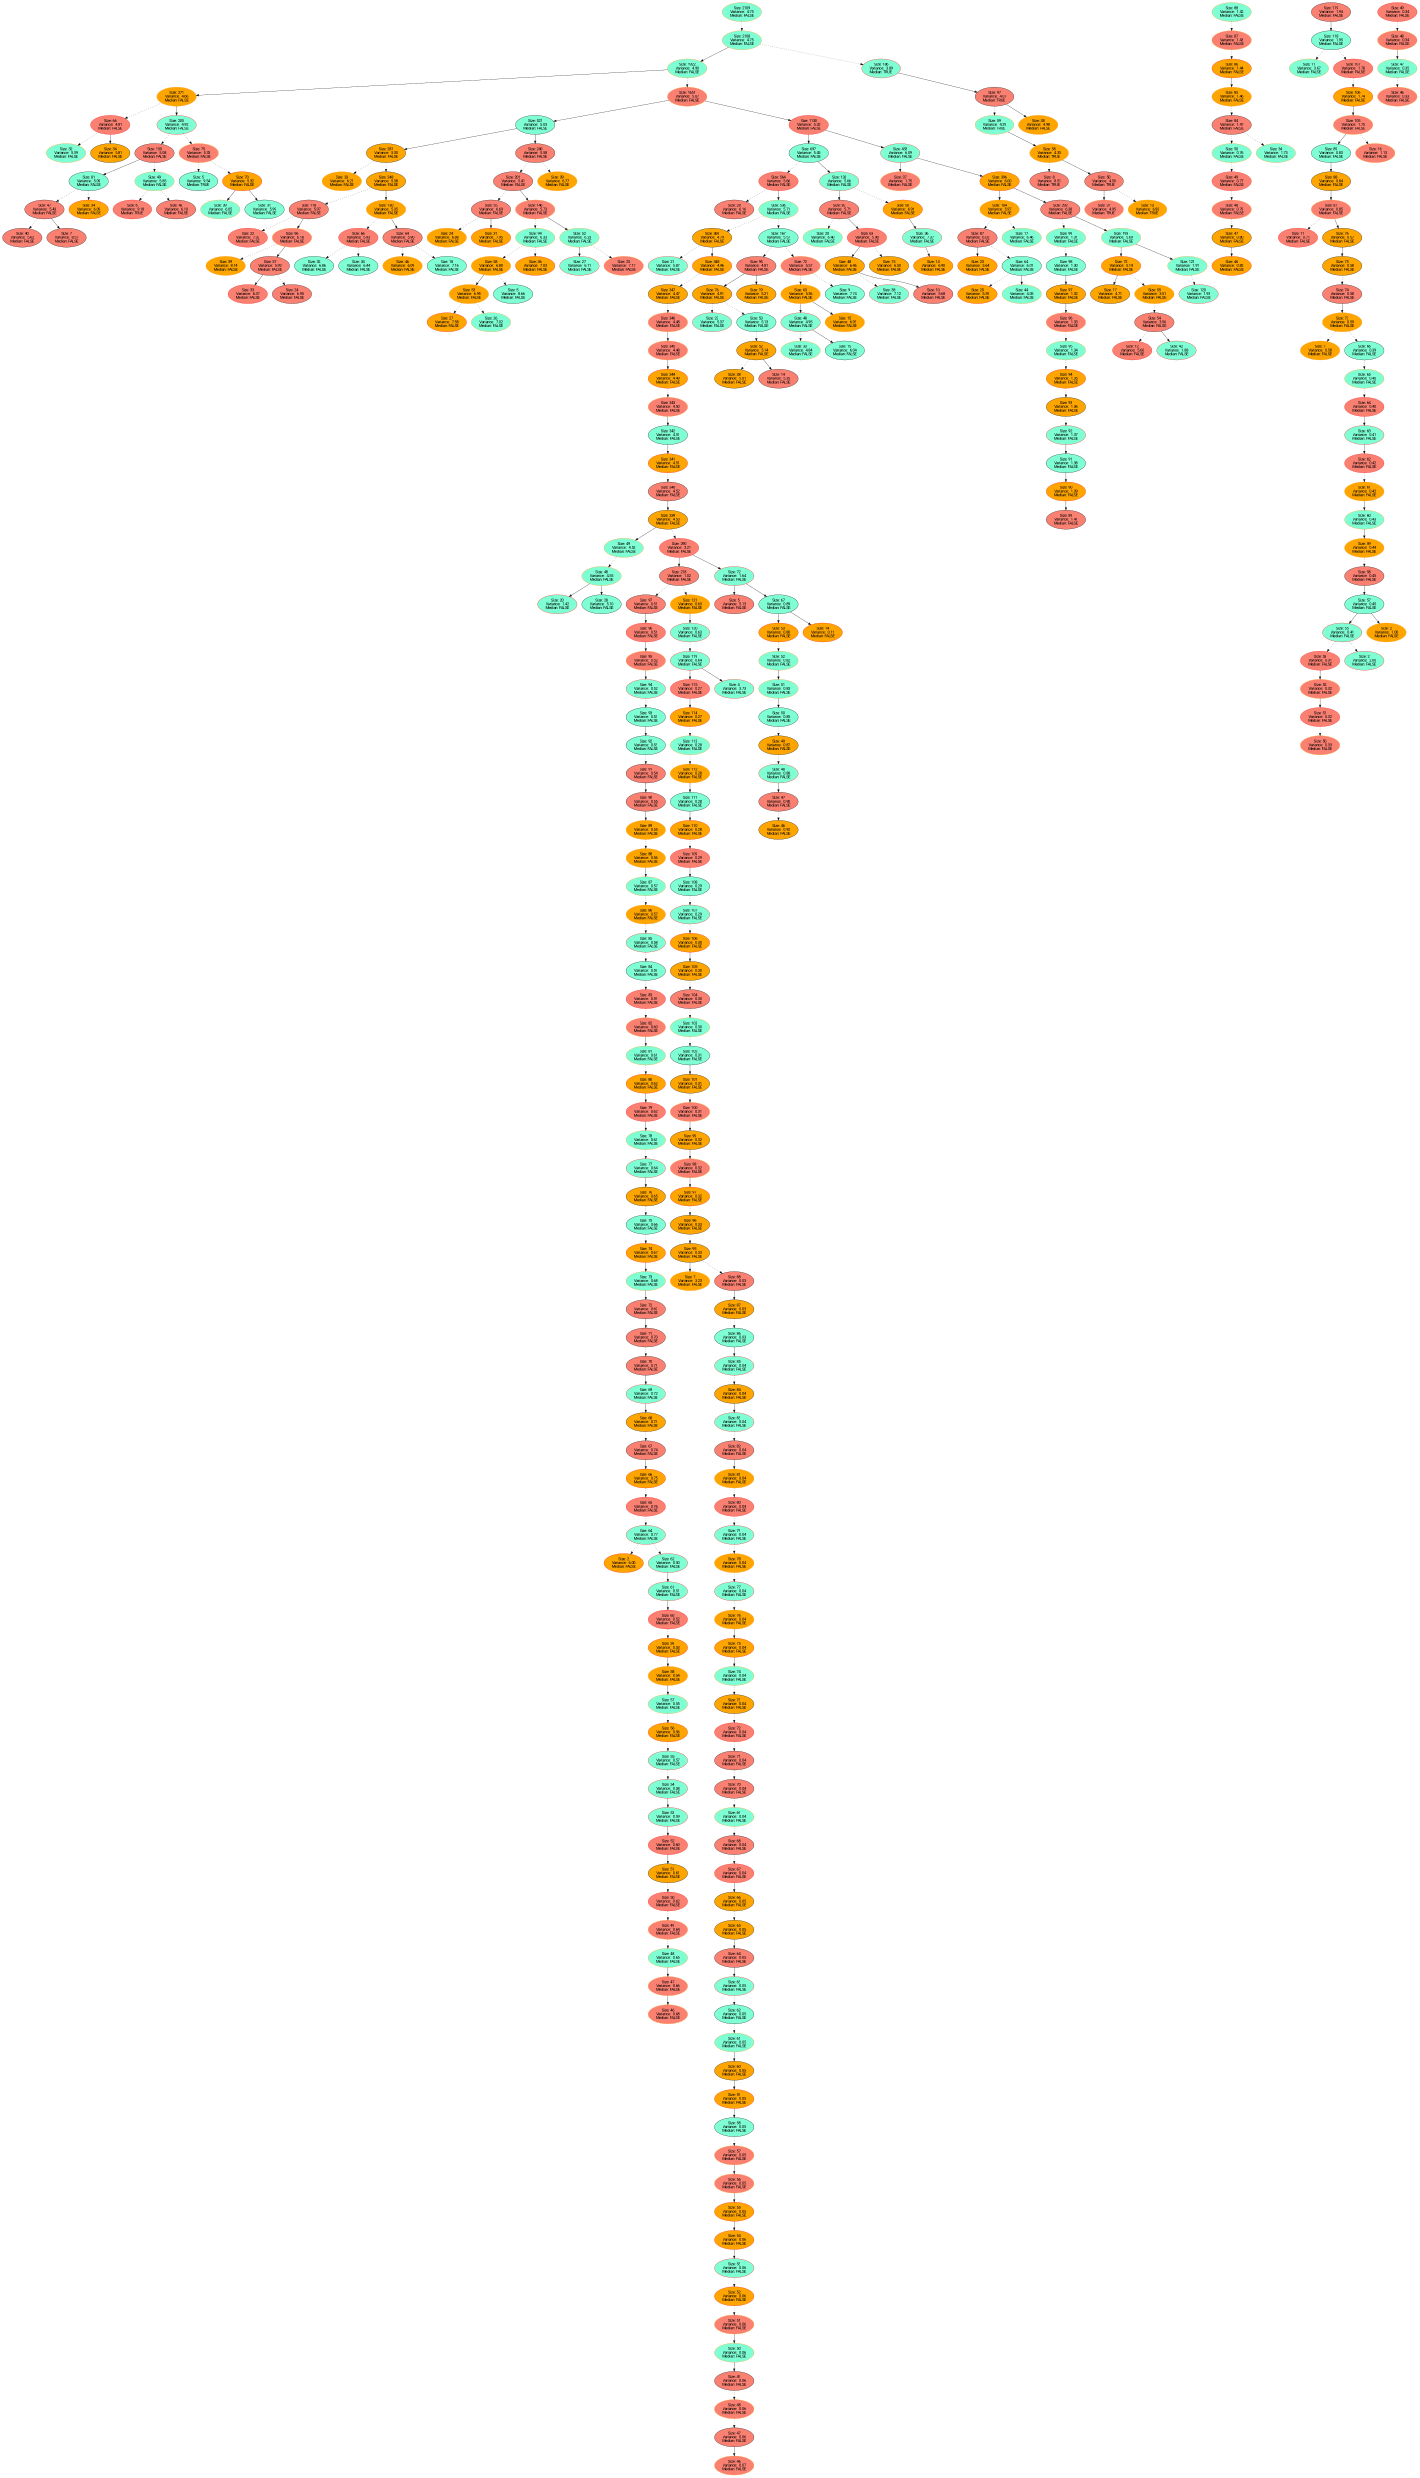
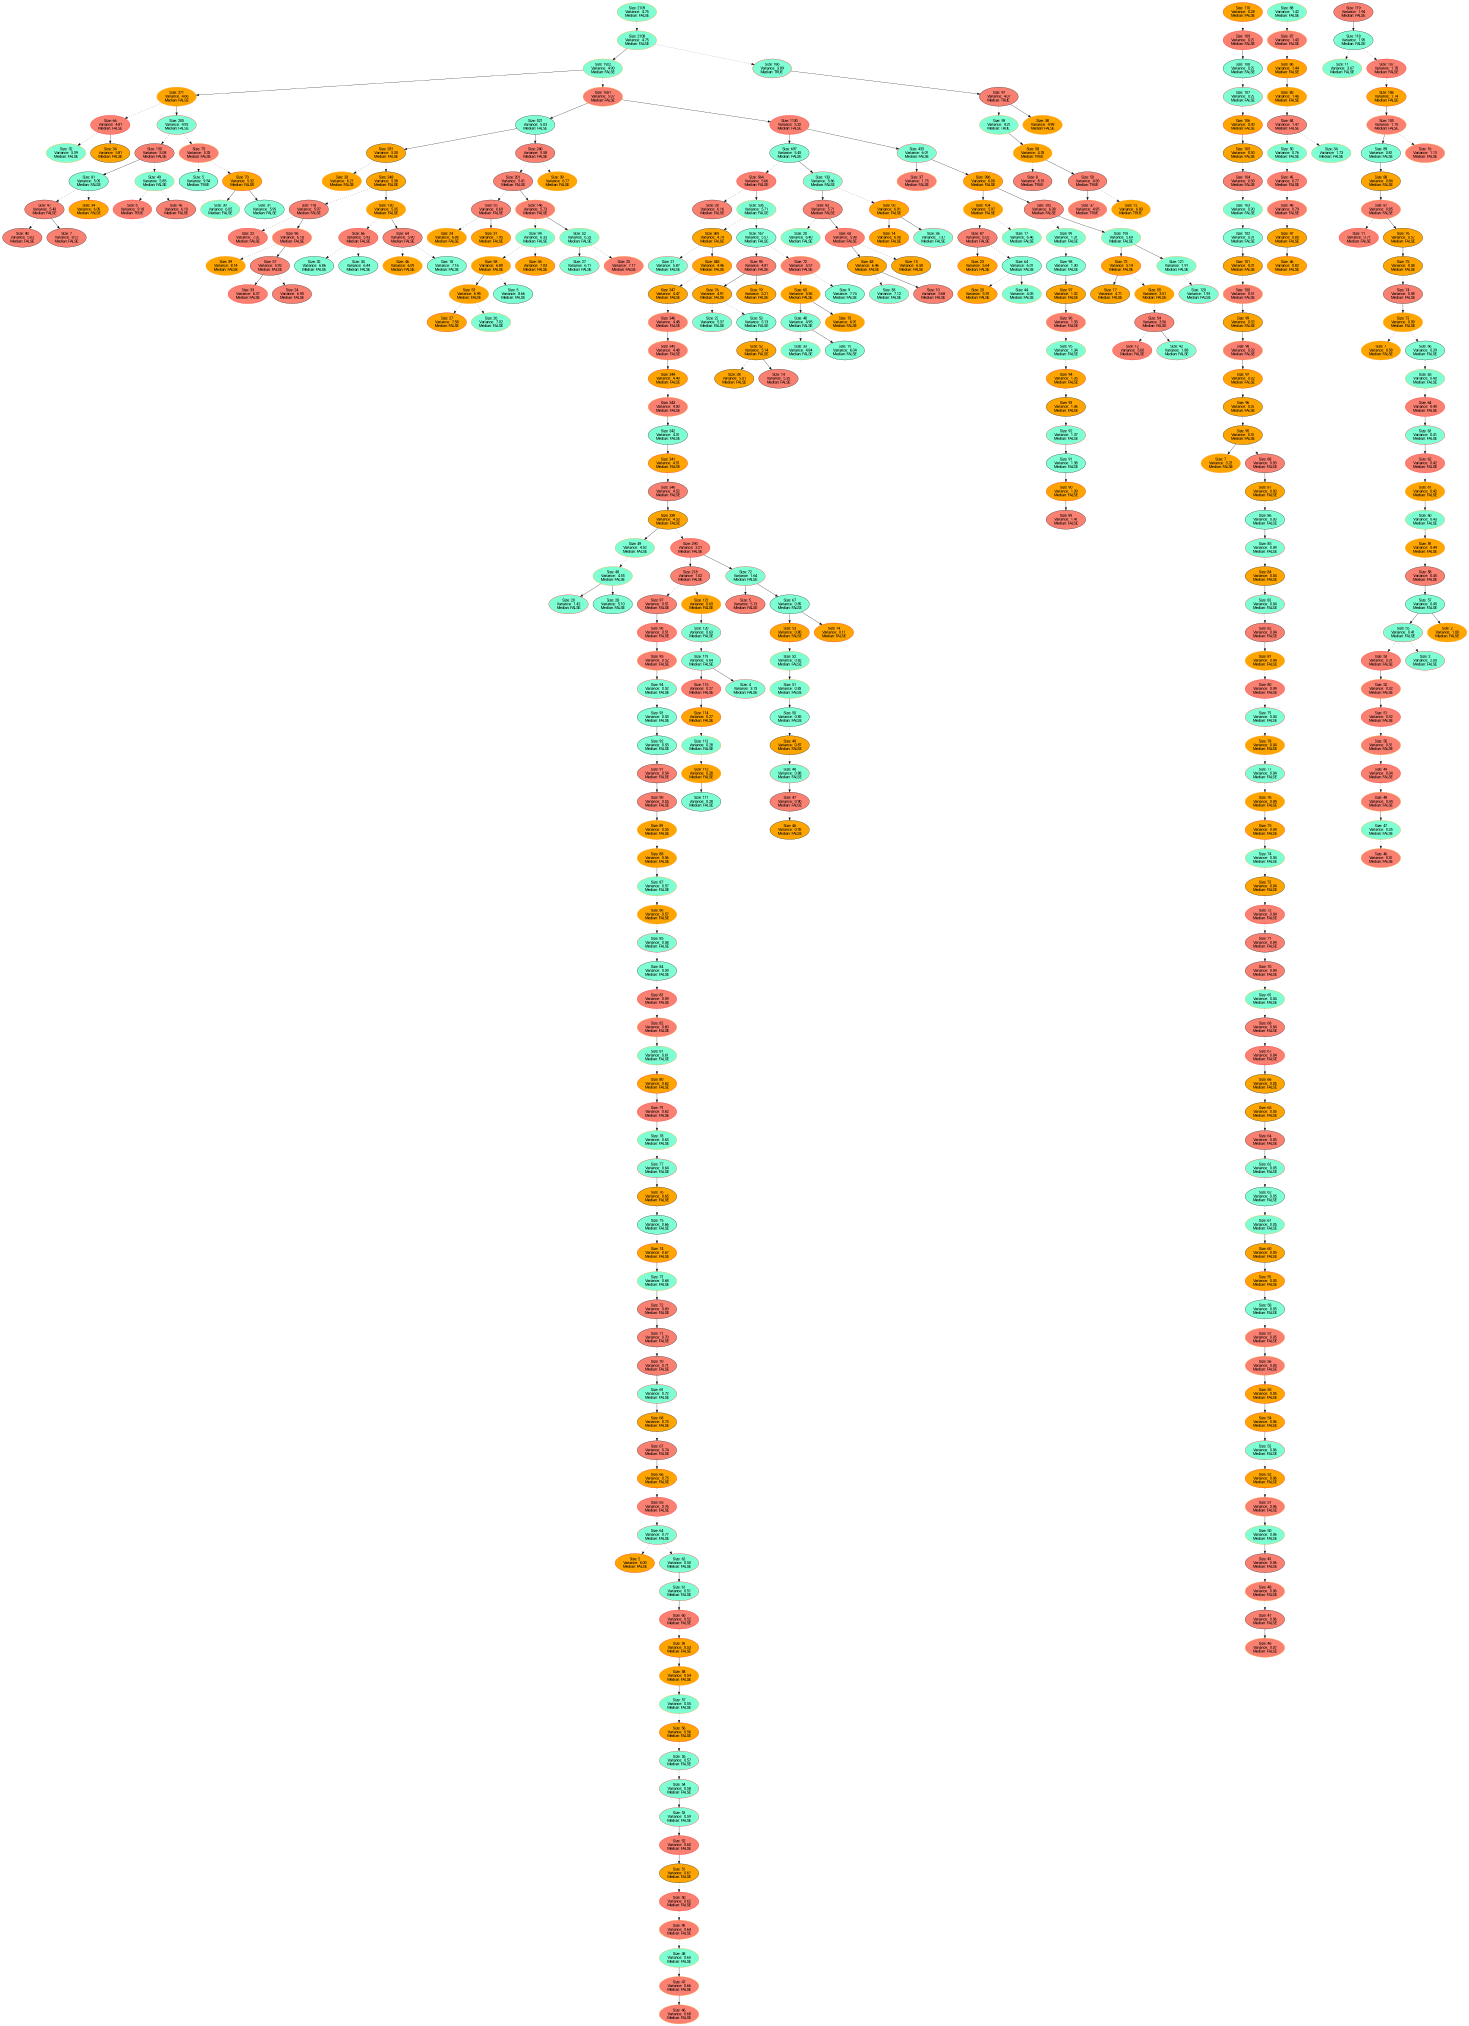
(927, 251) -> (889, 222)
none -> (1381, 758)
(690, 814) -> none
